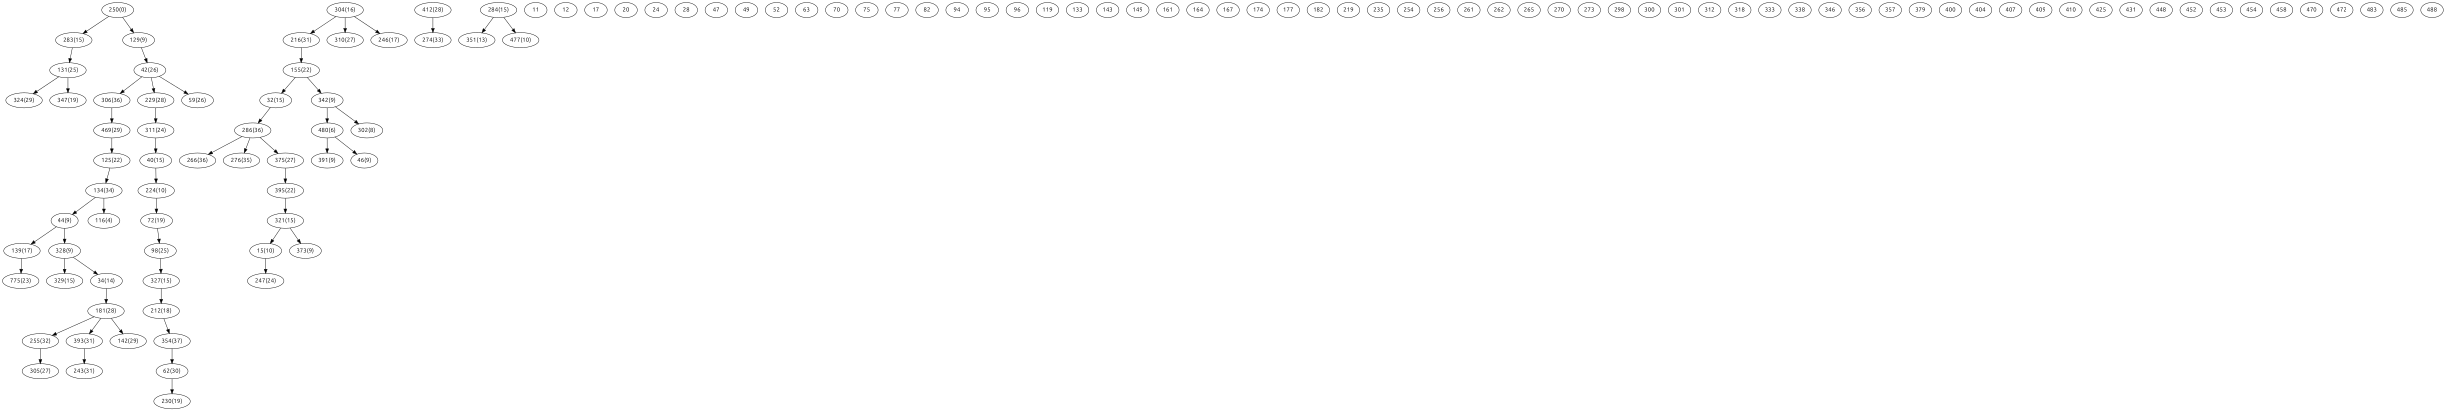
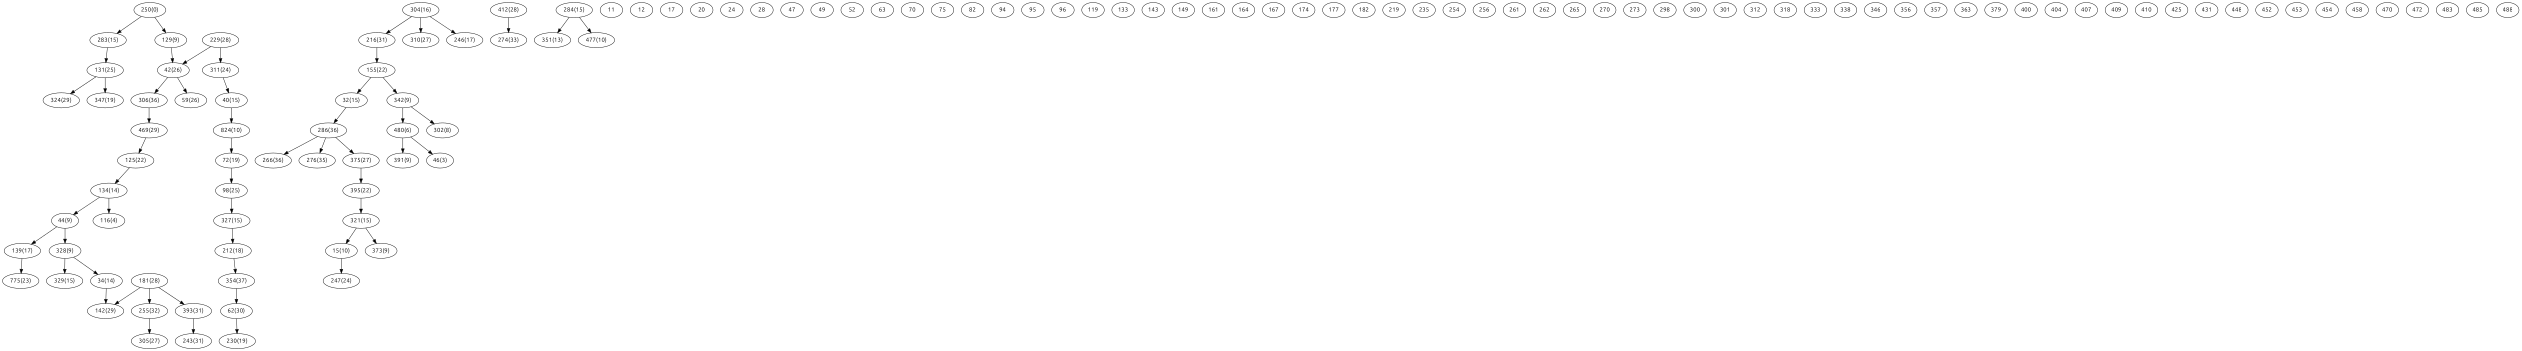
(897, 10) -> none
none -> (1966, 10)
(152, 83) -> (199, 54)
(364, 161) -> (440, 161)
(104, 191) -> (109, 191)
(156, 191) -> (231, 130)
(106, 294) -> (106, 294)
